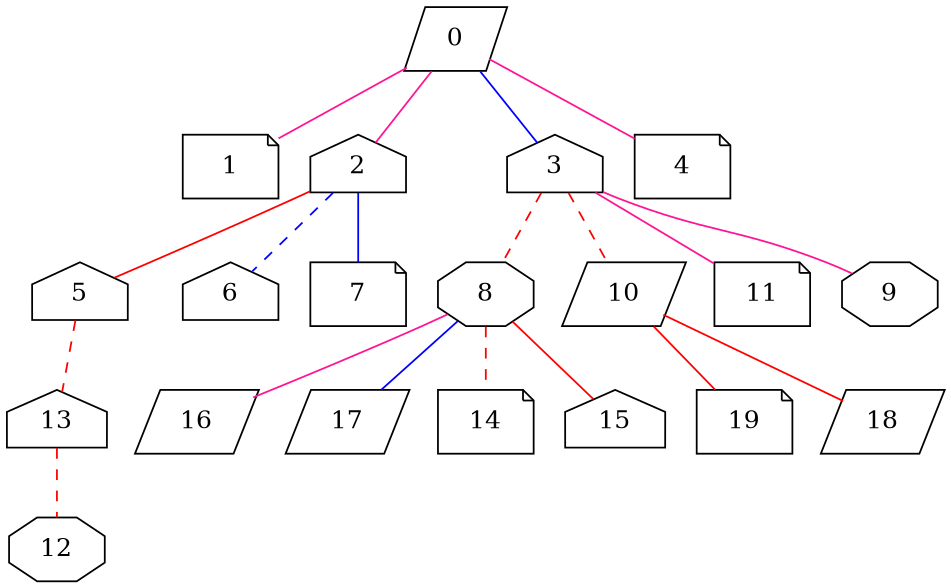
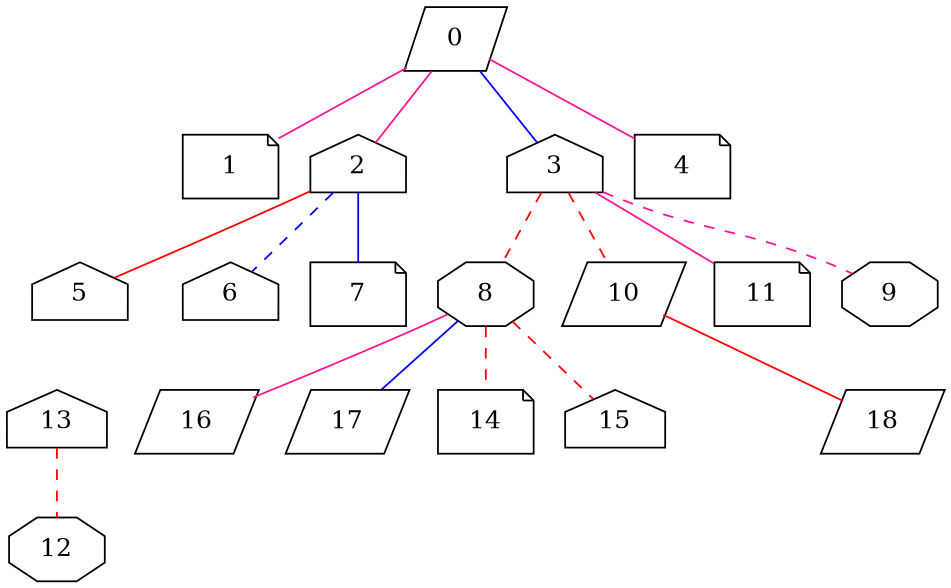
(728, 232) -> (728, 232)
(69, 356) -> none
(553, 360) -> (553, 360)
(745, 422) -> none
